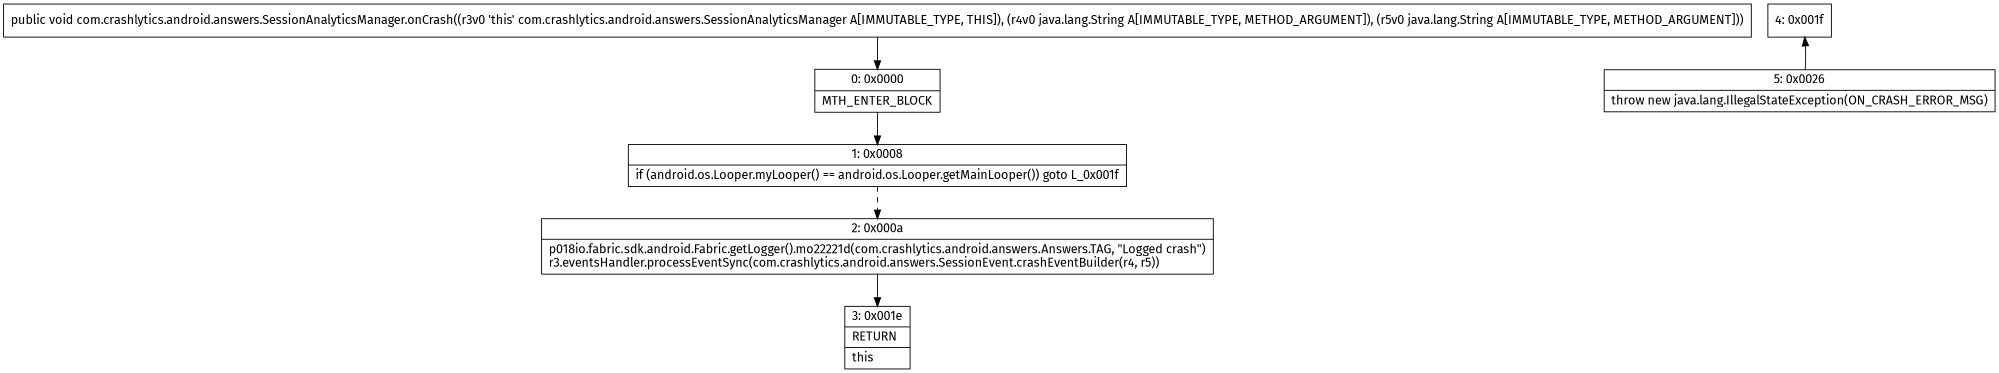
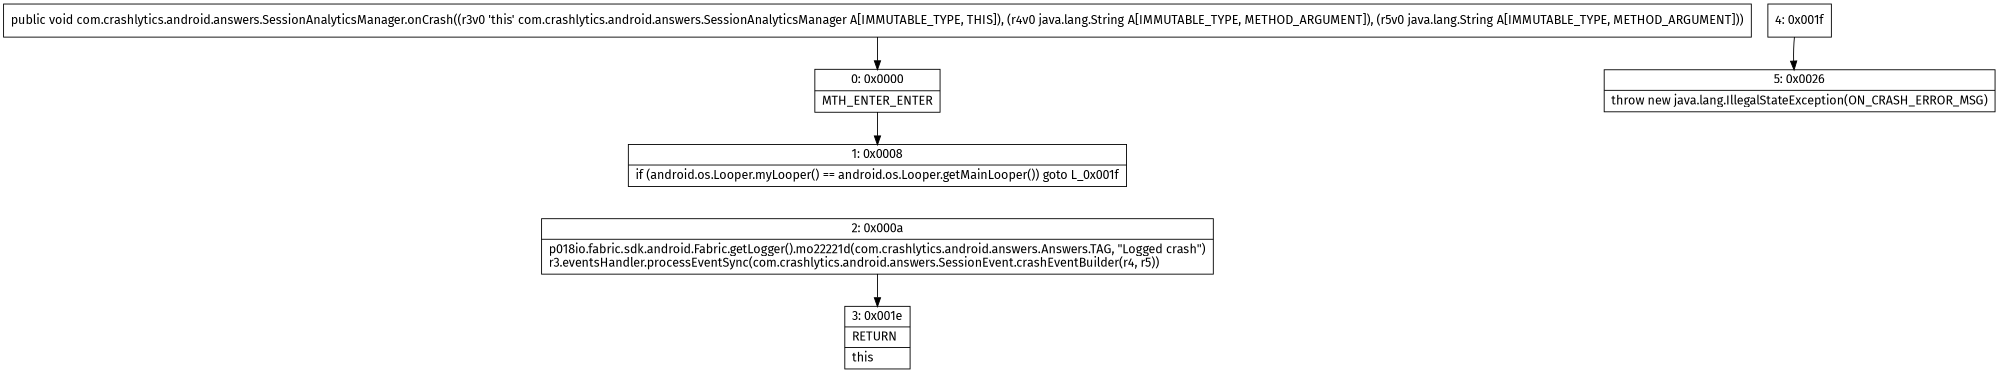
(1806, 58) -> (1794, 49)
(877, 101) -> (877, 101)
(877, 198) -> none
